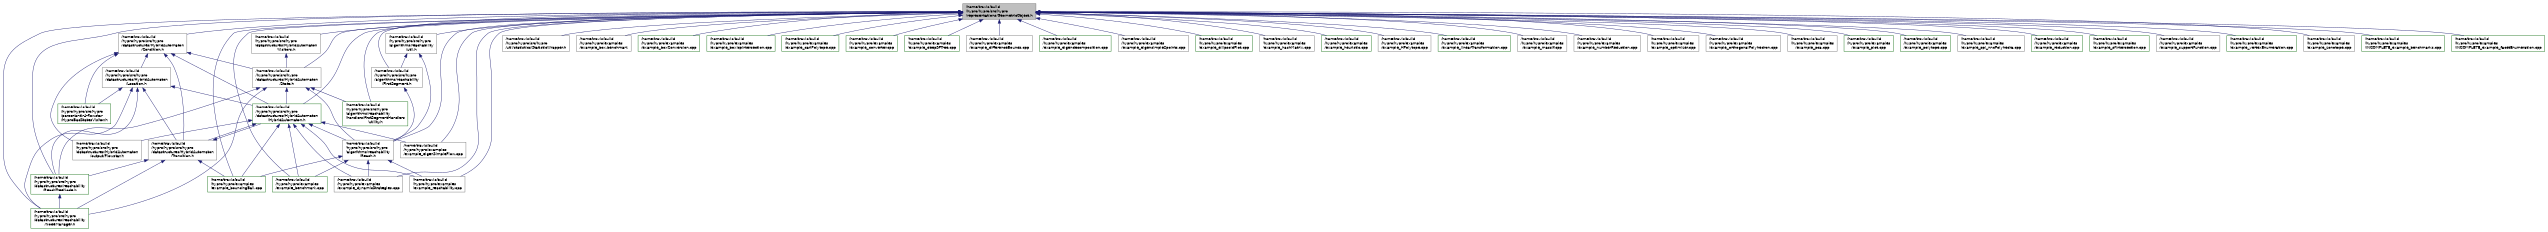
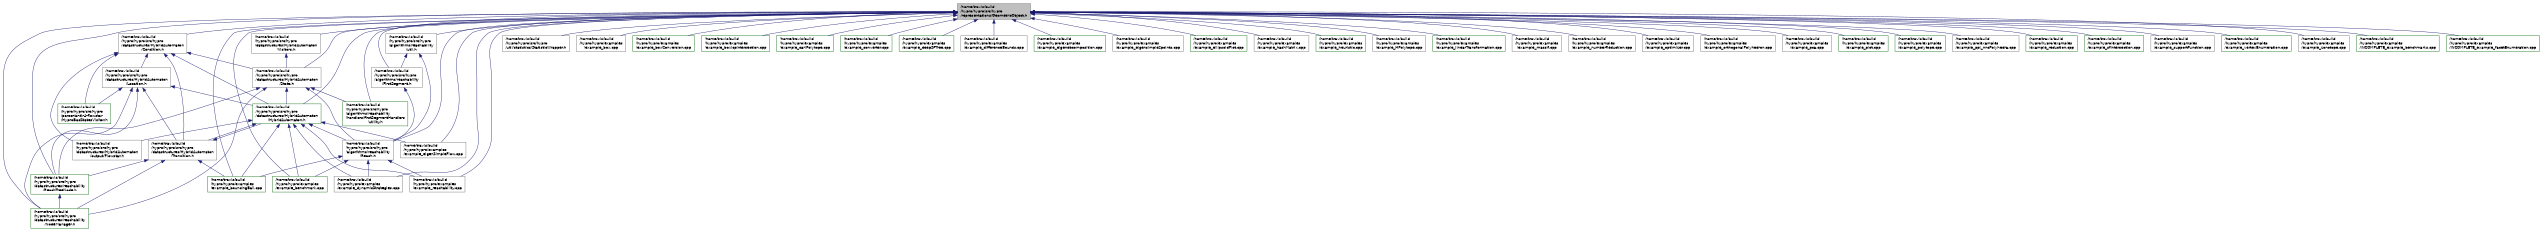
(604, 44) -> (601, 44)
